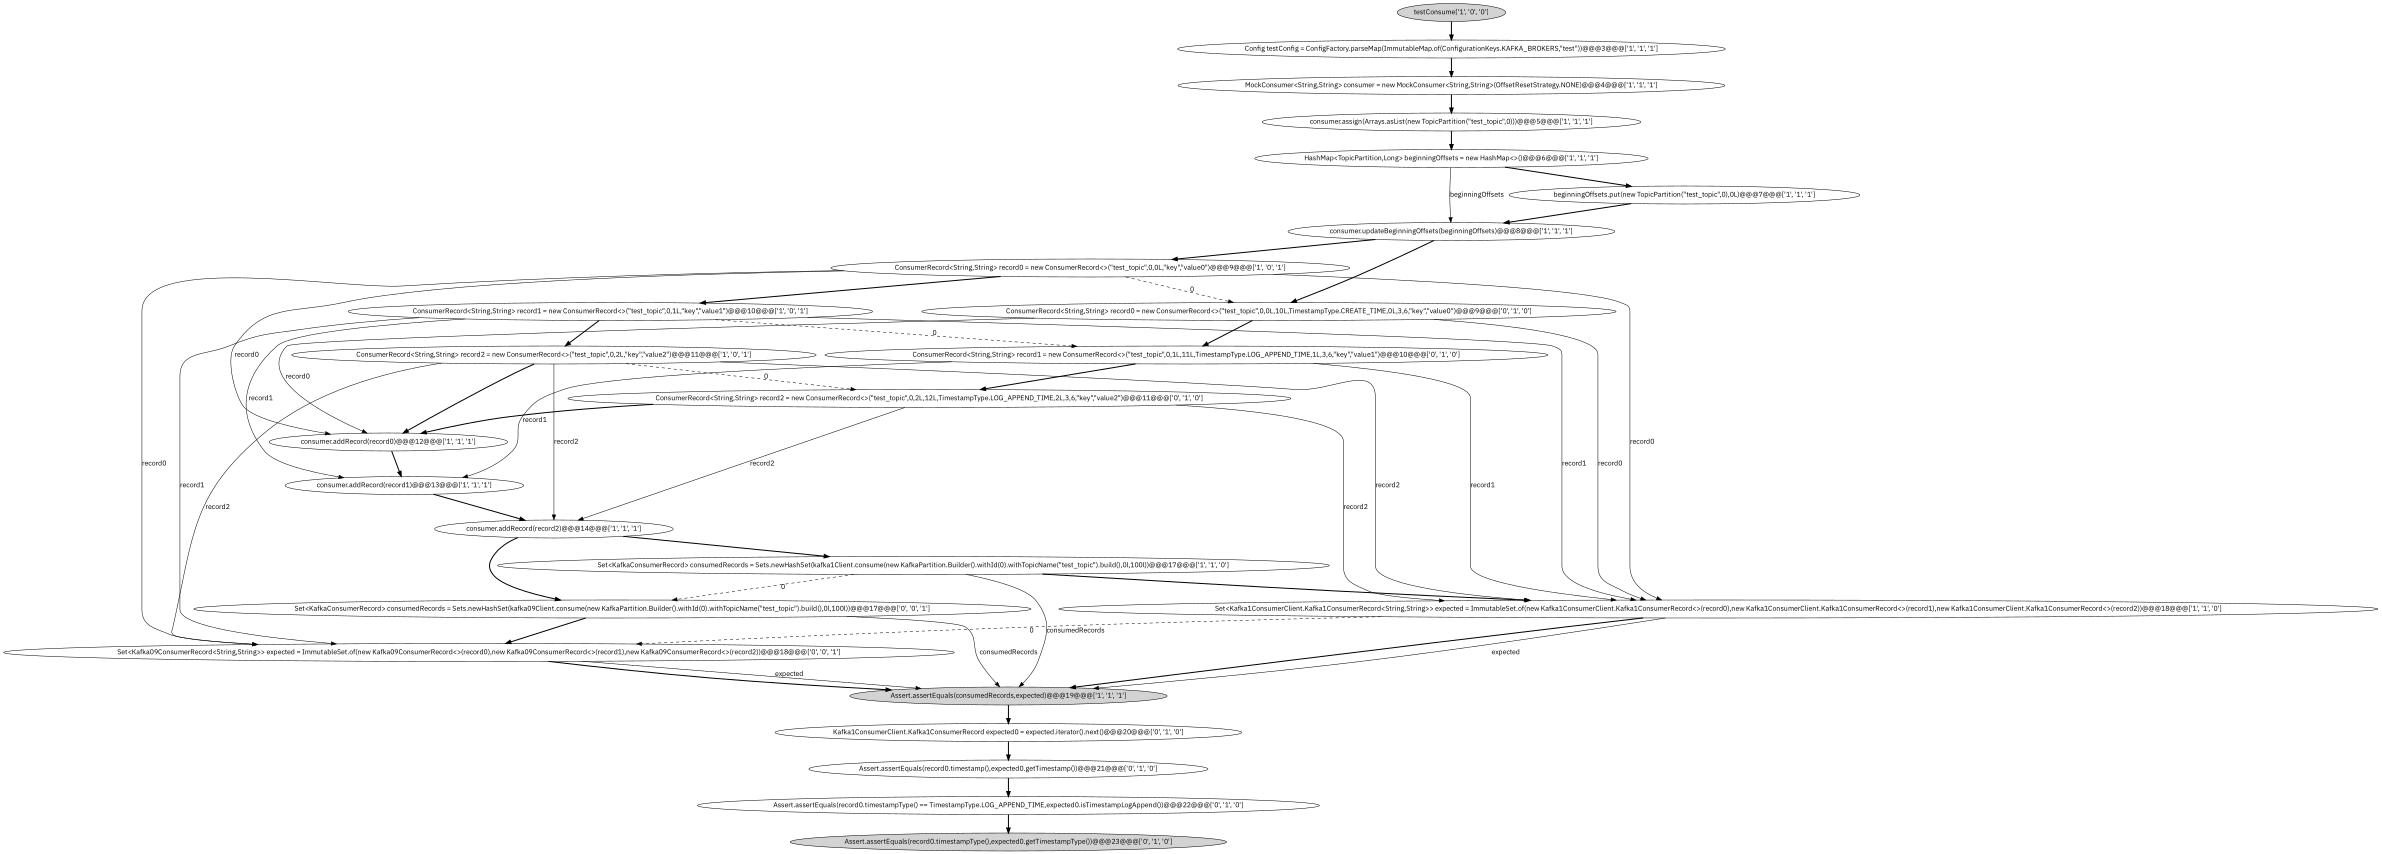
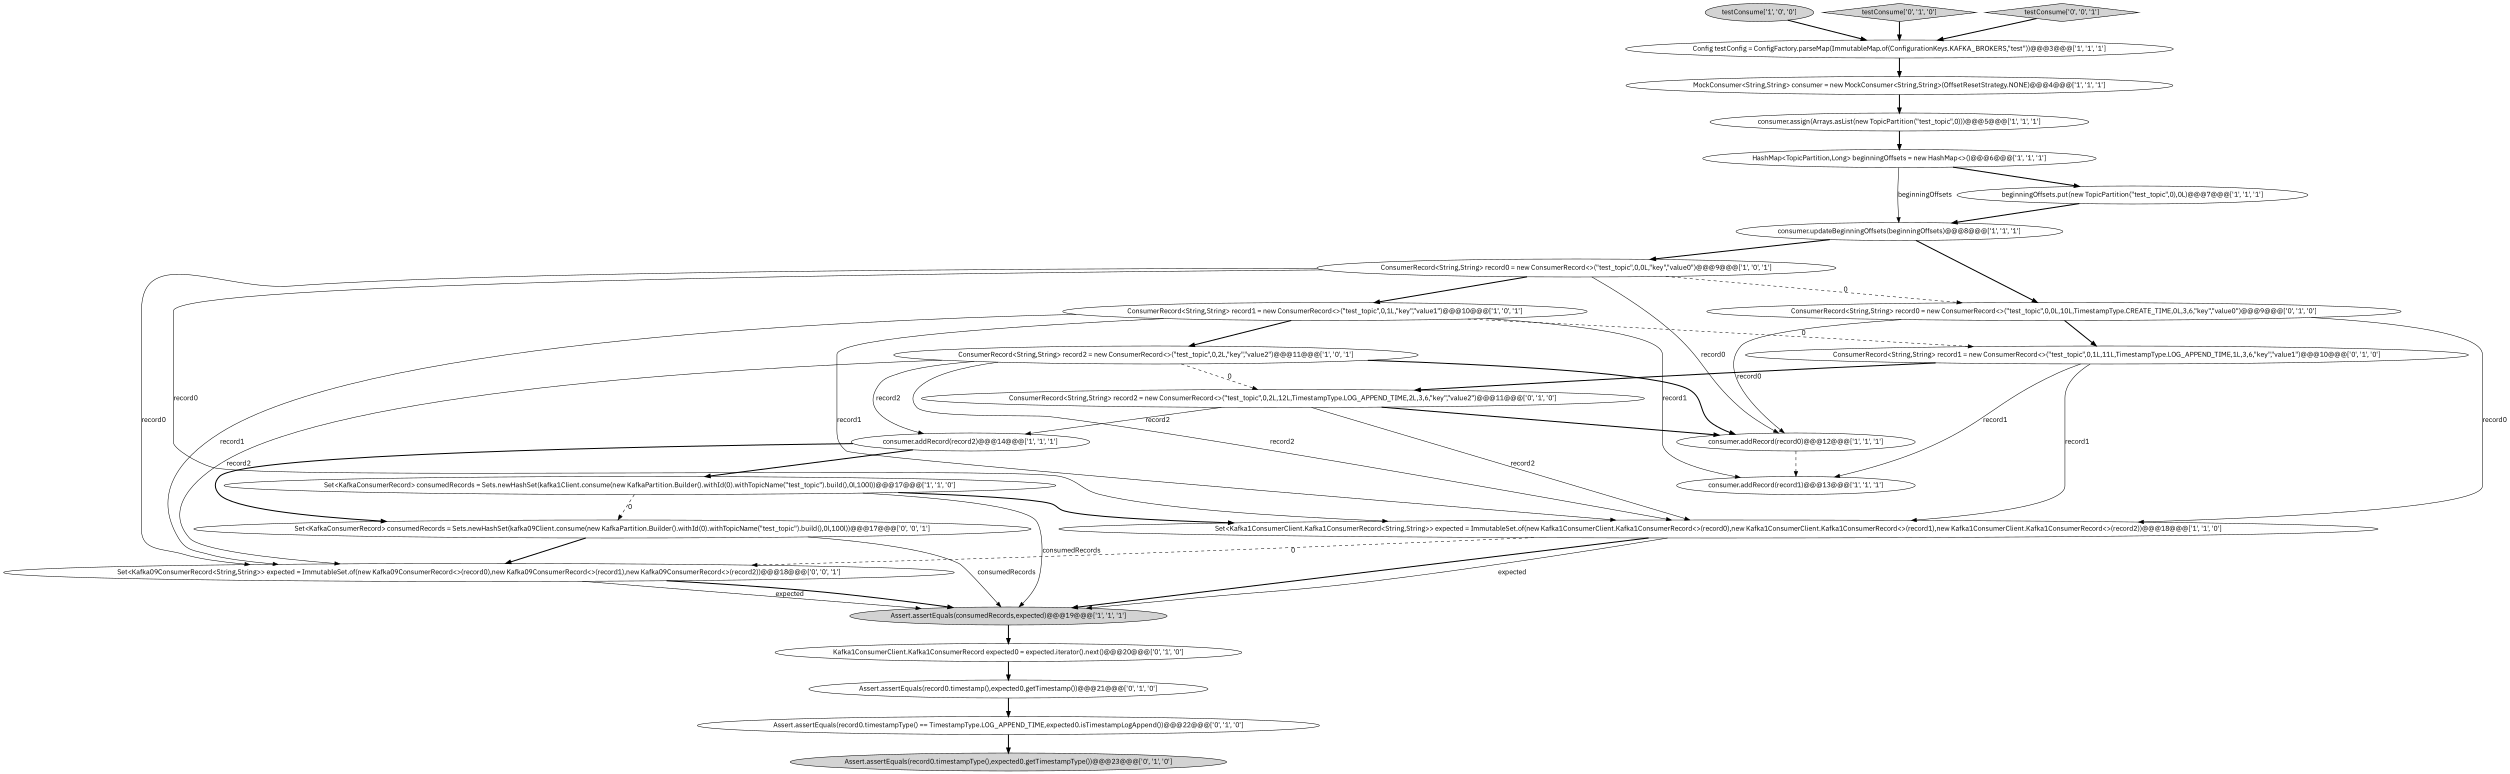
none -> (1899, 12)
none -> (2062, 12)
(396, 461) -> (1796, 461)
(477, 507) -> none
